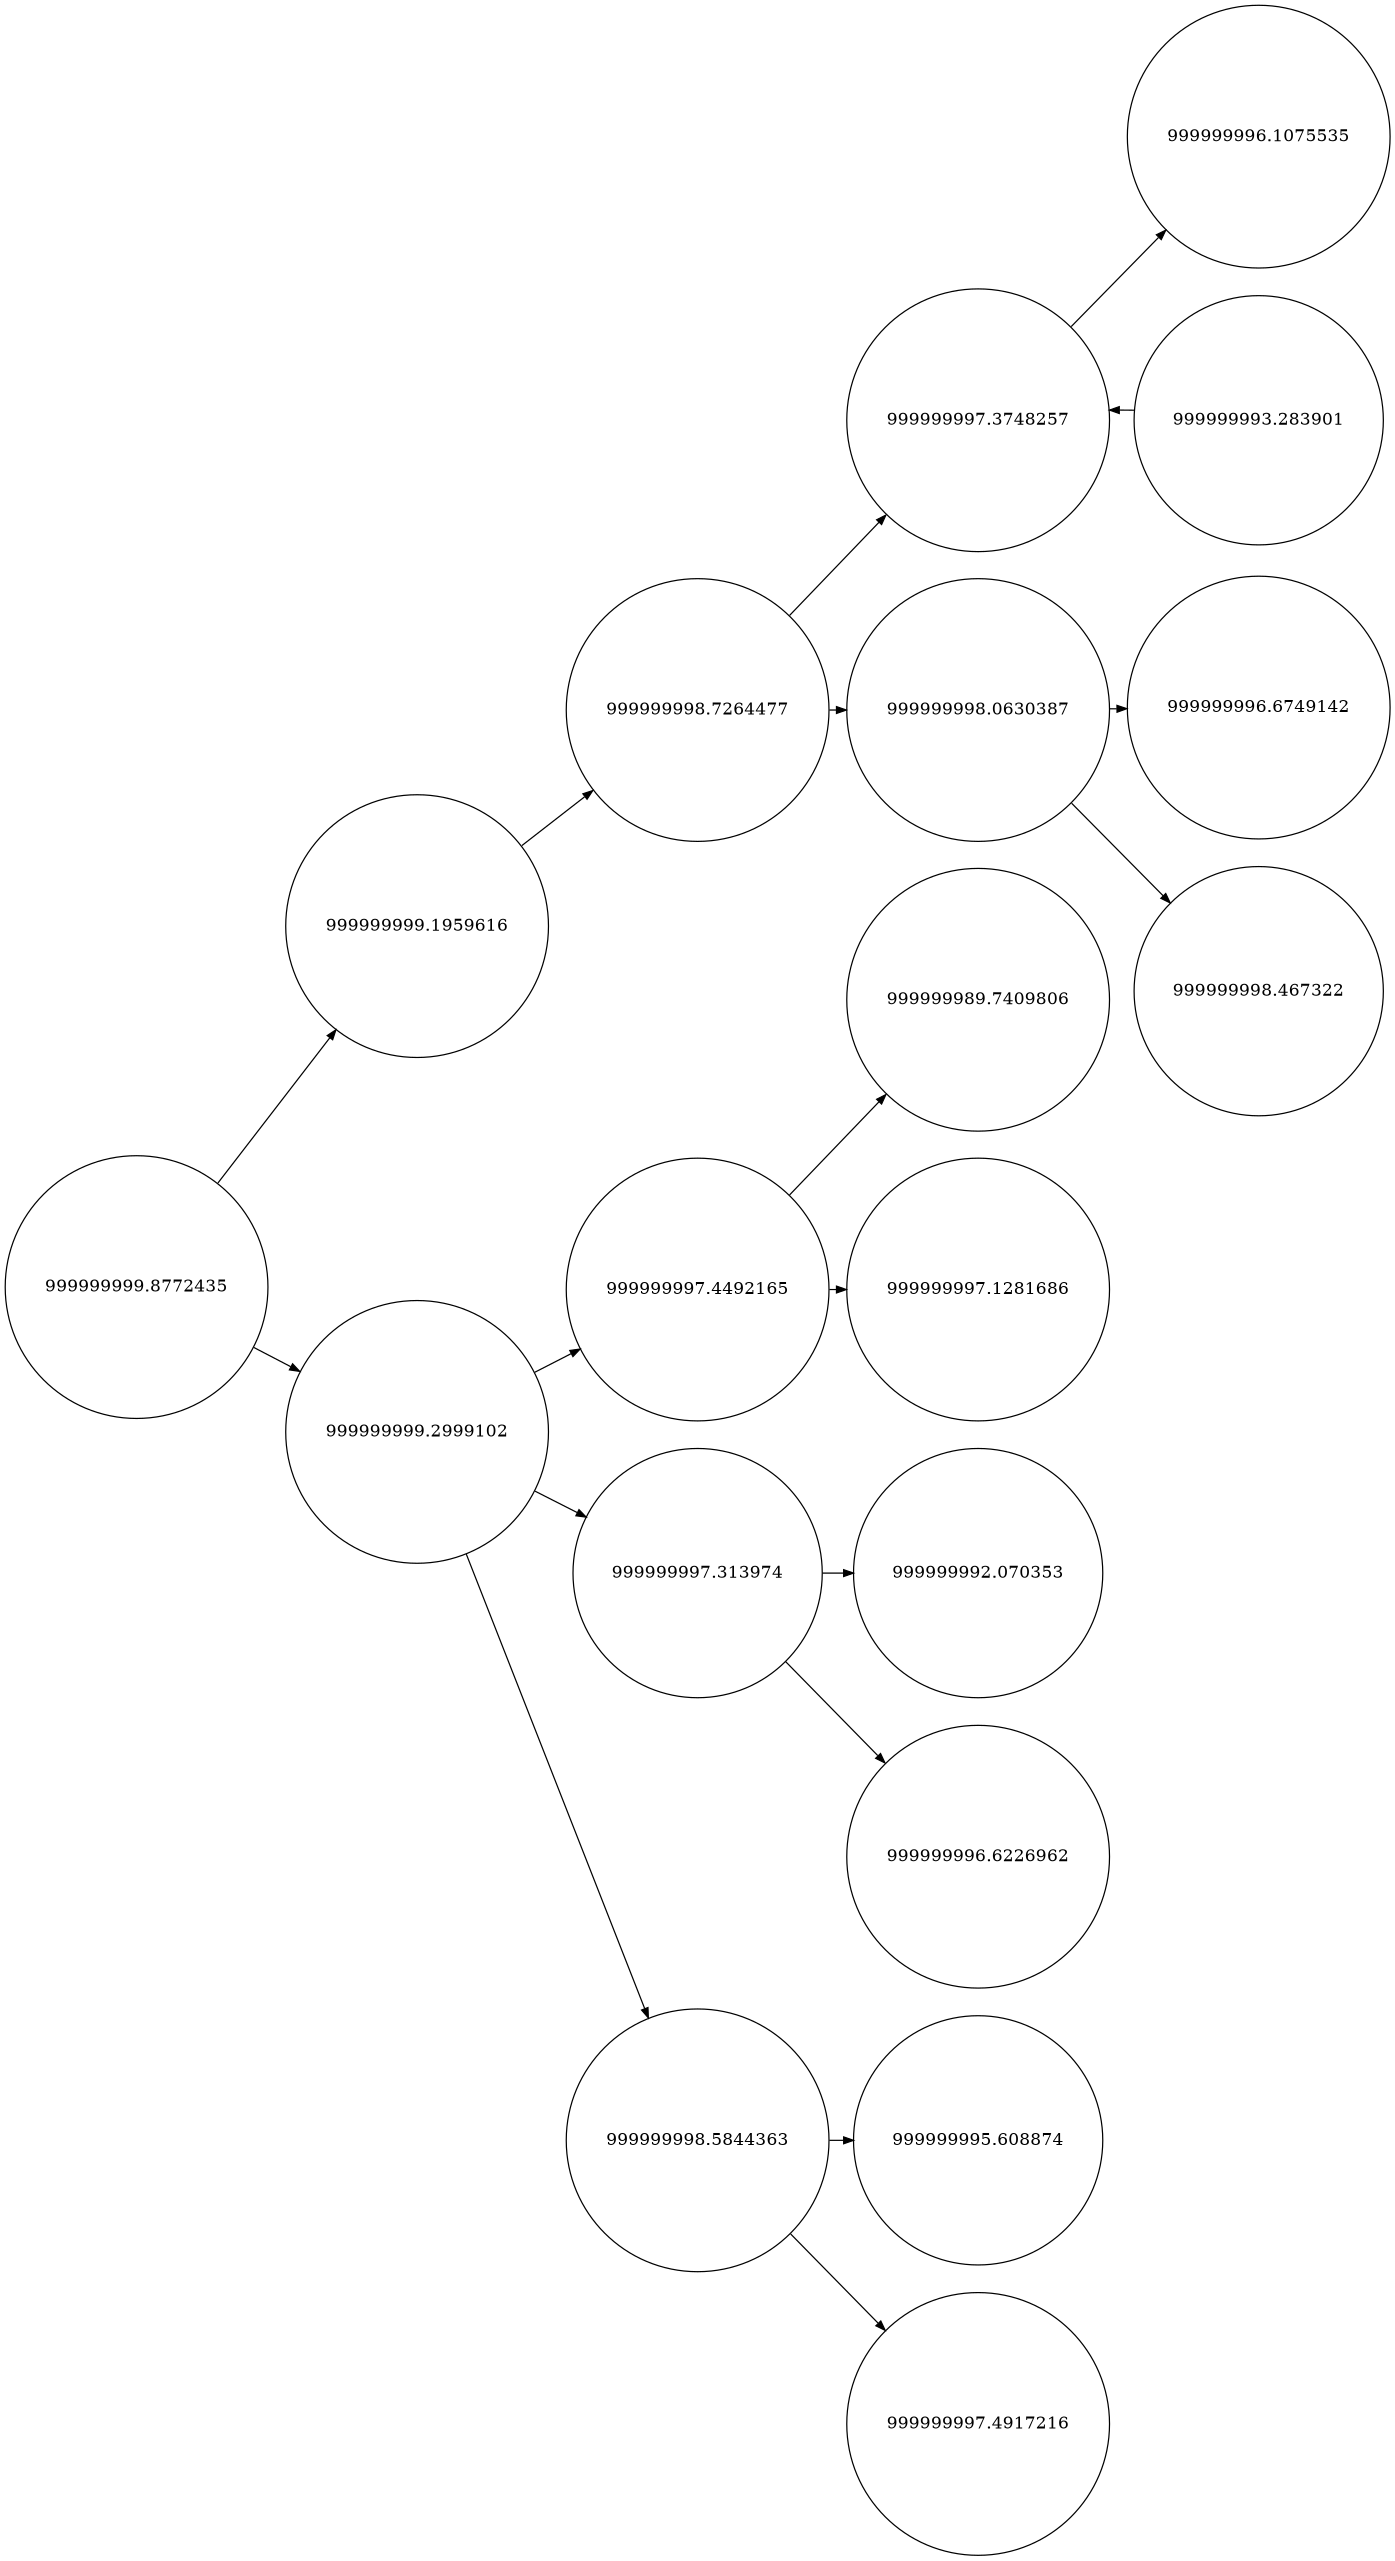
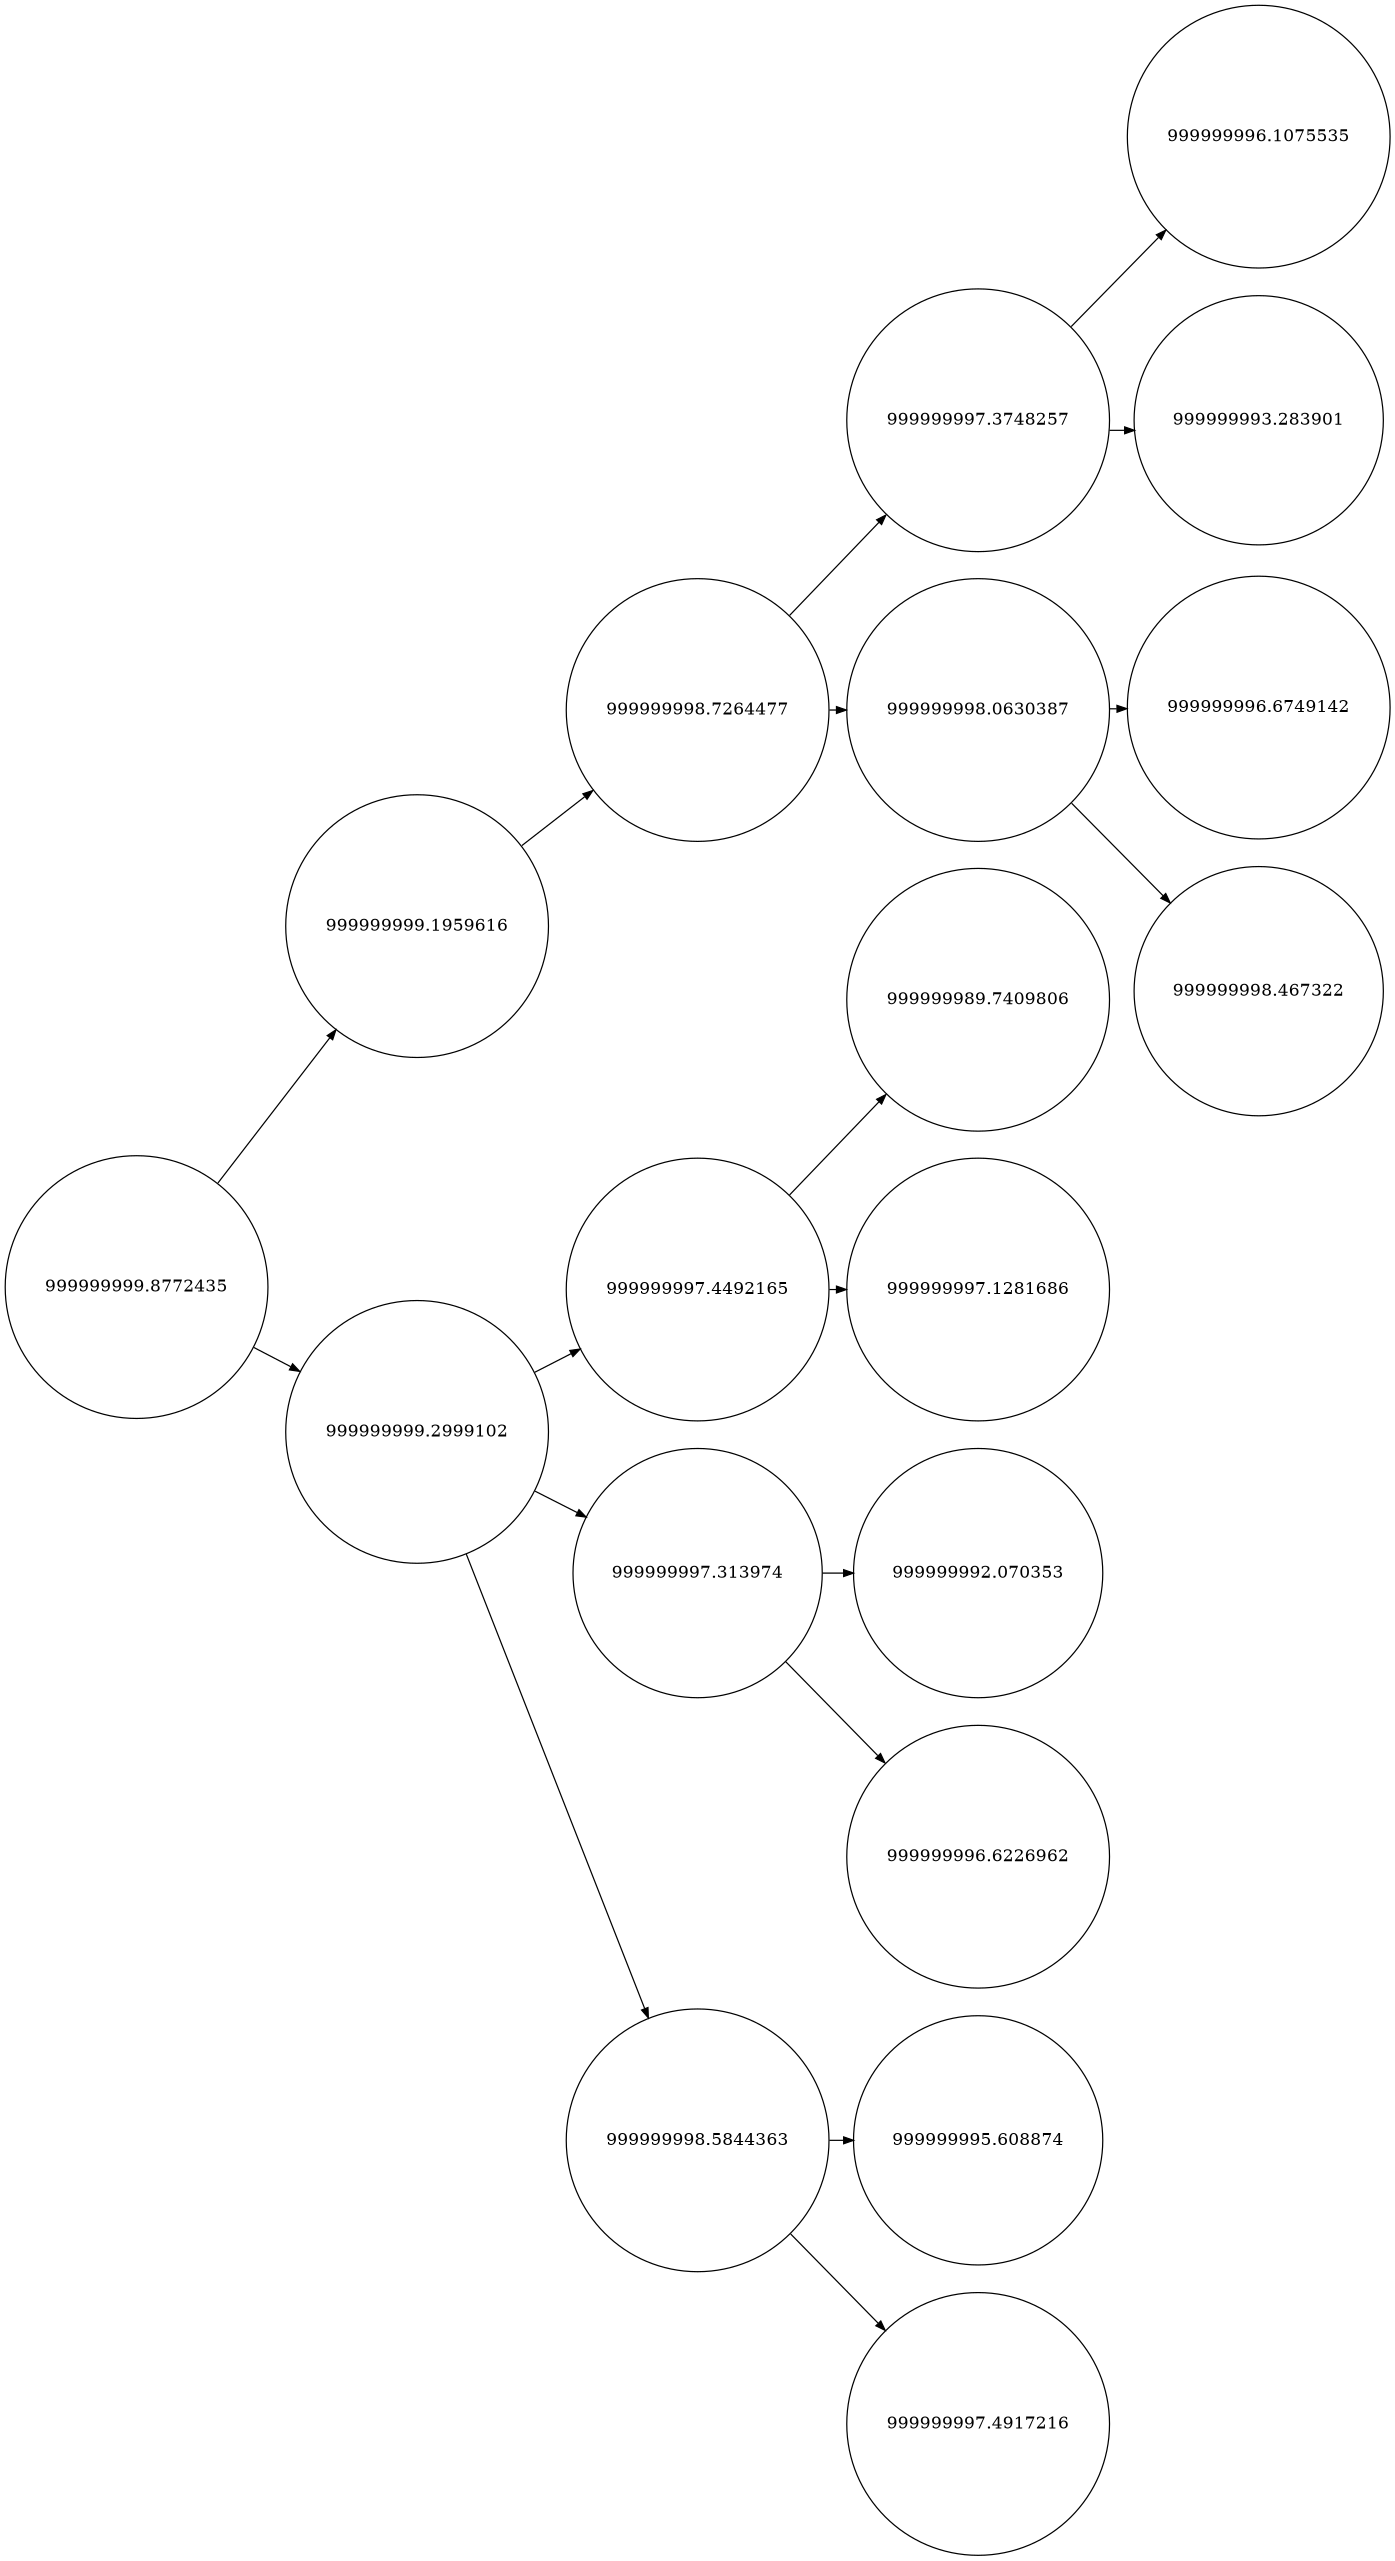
(1127, 410) -> (1117, 430)
